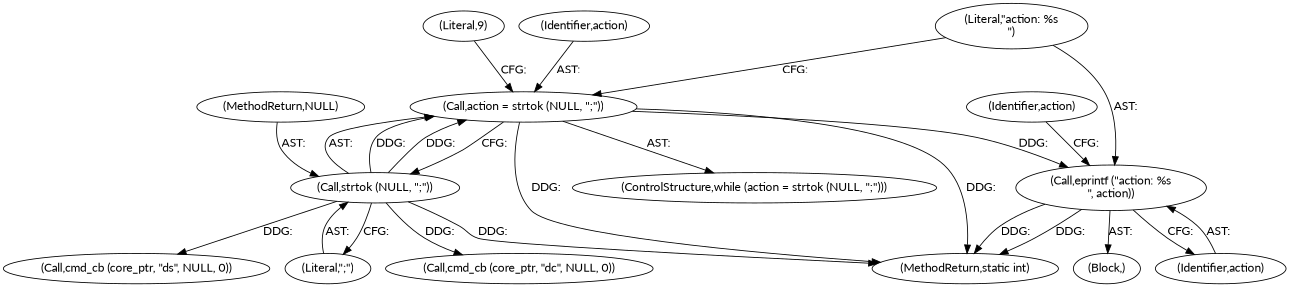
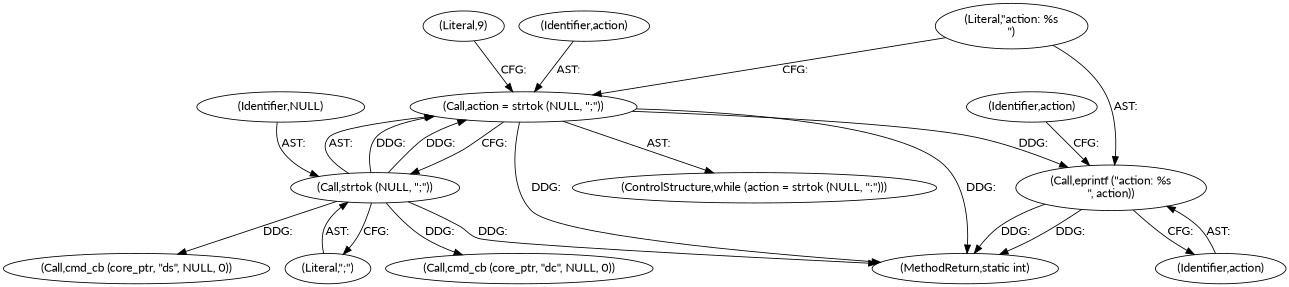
(281, 107) -> (281, 107)
(1107, 269) -> none
